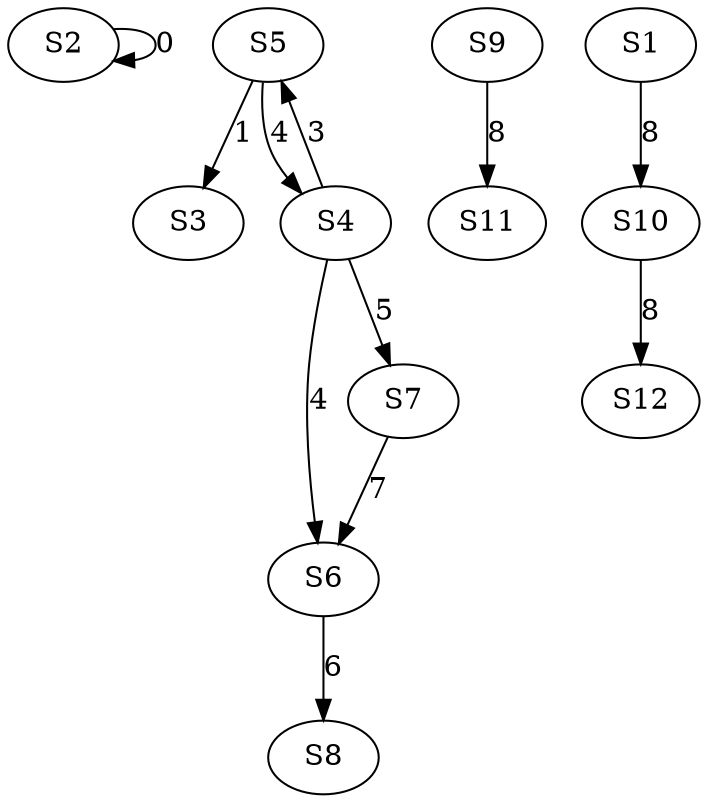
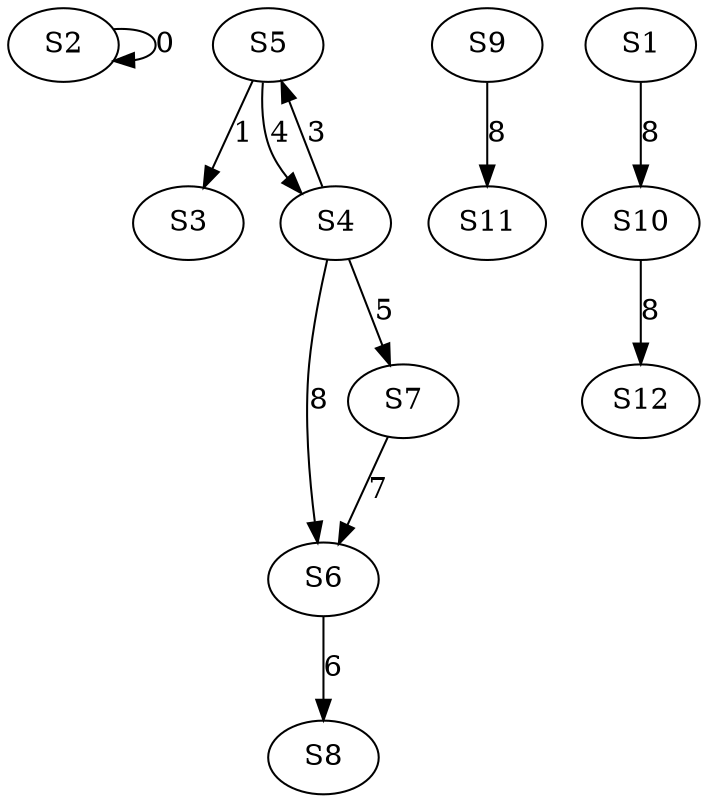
(319, 401) -> (319, 401)
